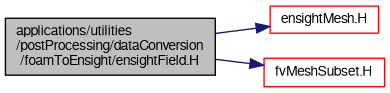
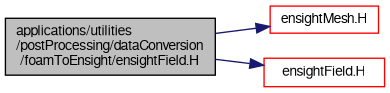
(324, 72) -> (324, 72)
